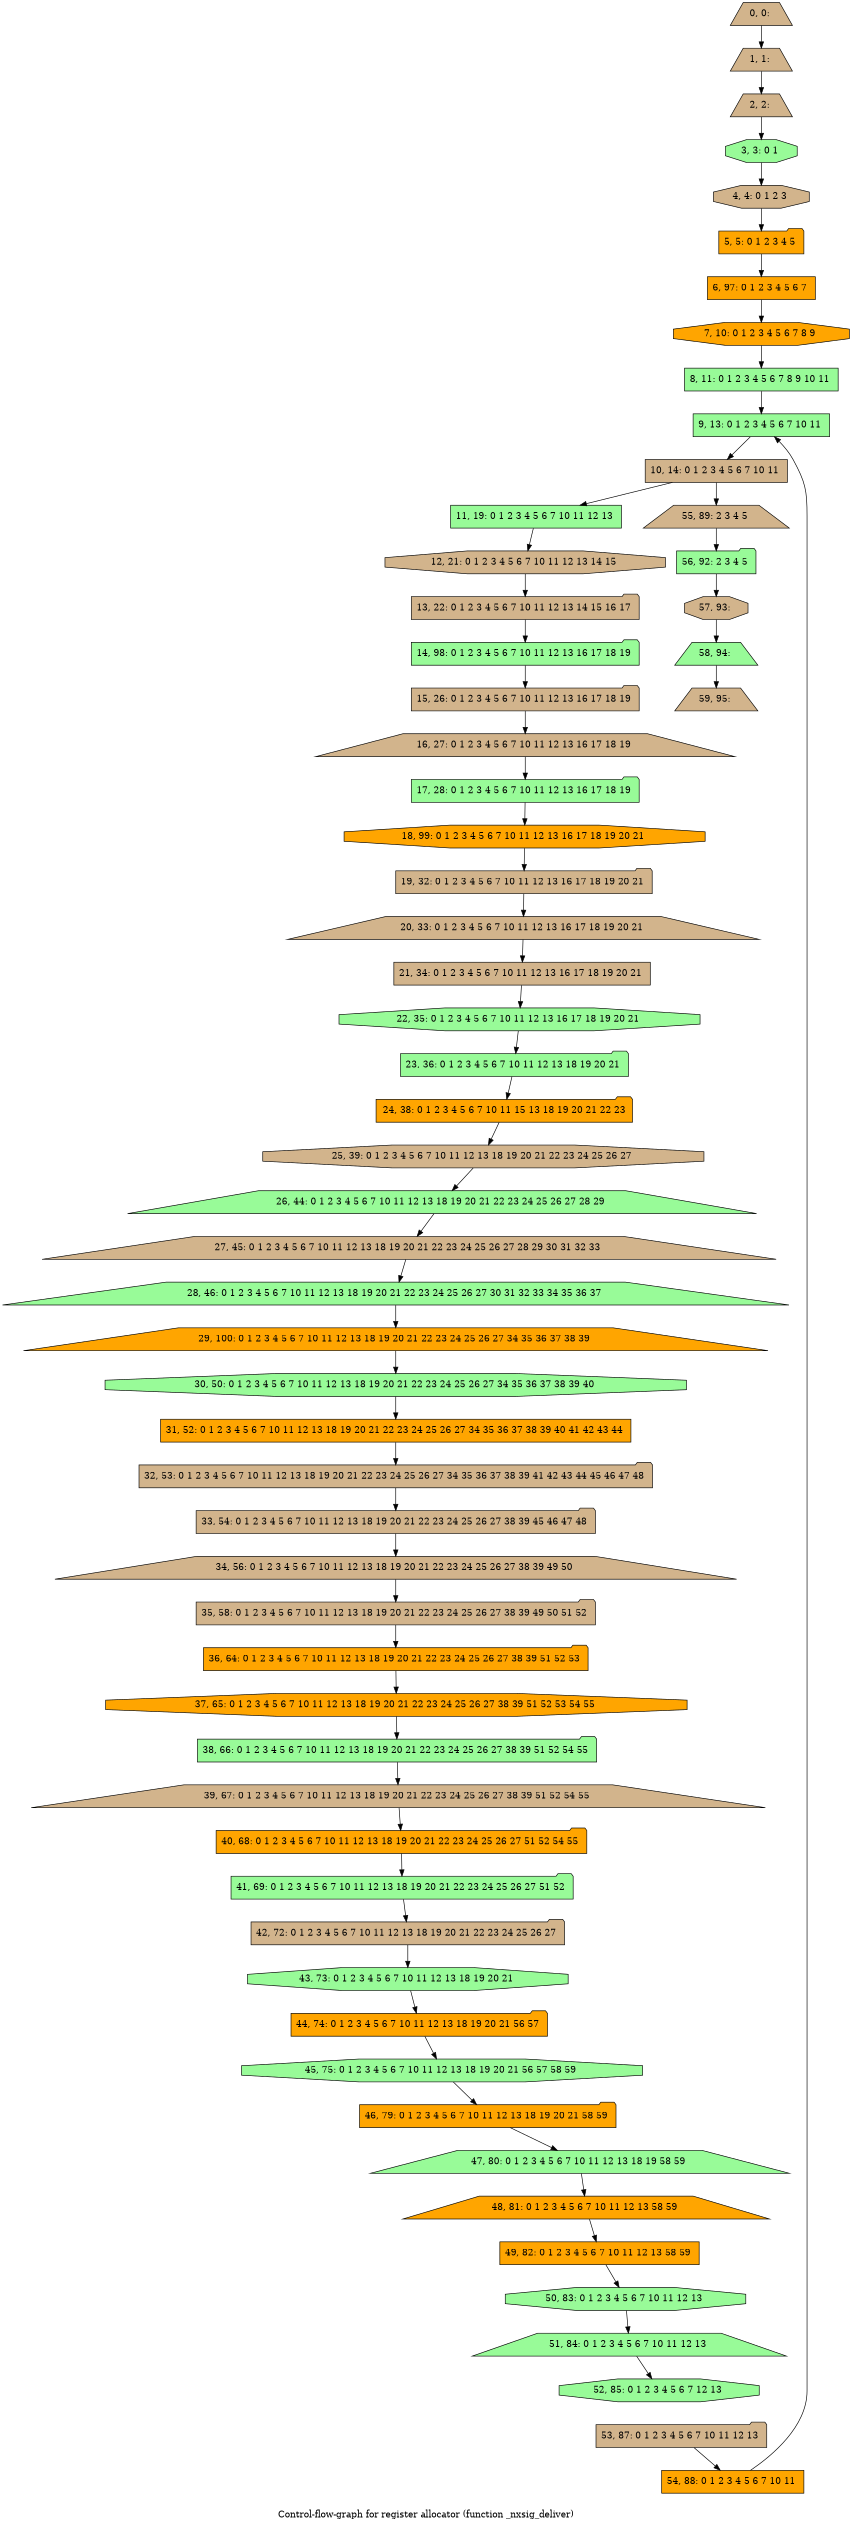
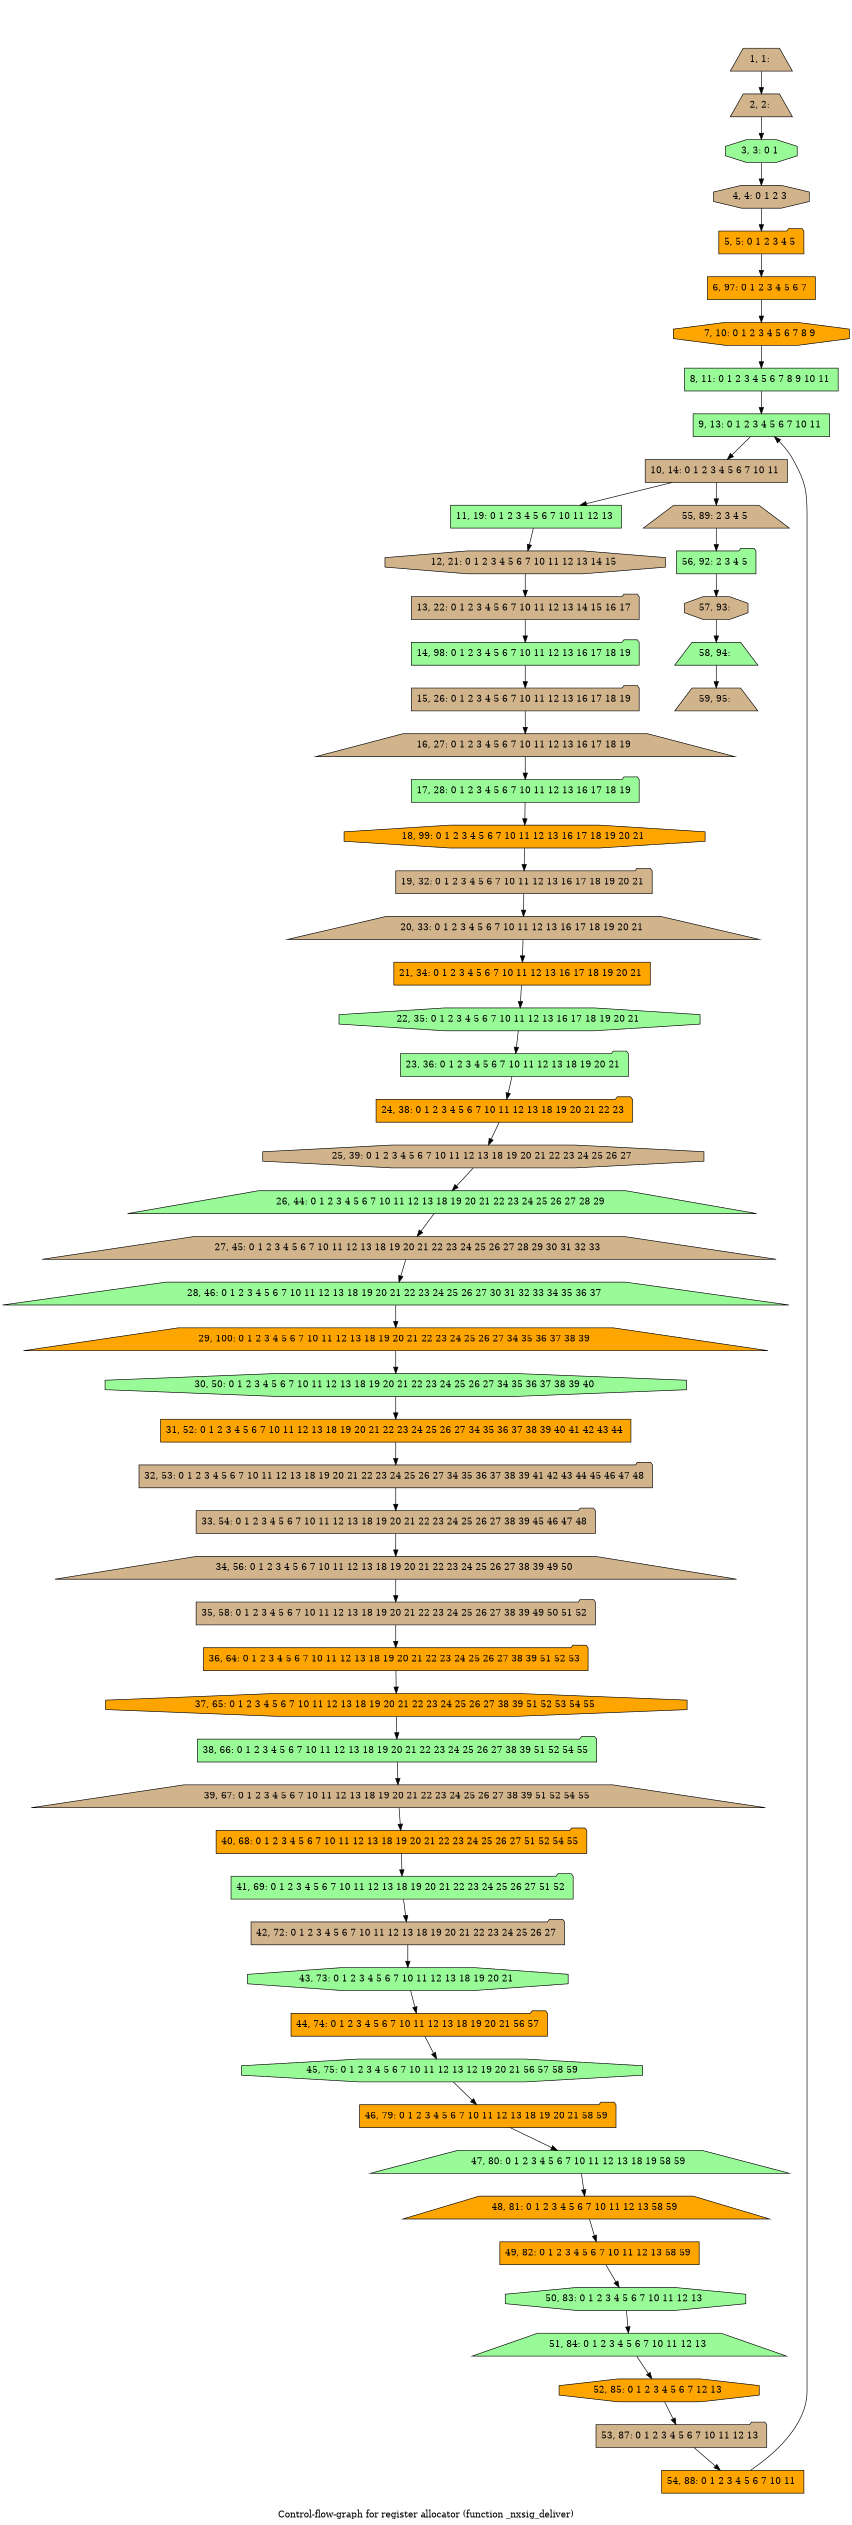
(761, 14) -> none
(522, 974) -> (522, 974)
(504, 1111) -> (504, 1111)
(442, 2070) -> (442, 2070)
(659, 2390) -> (659, 2390)
none -> (669, 2410)
